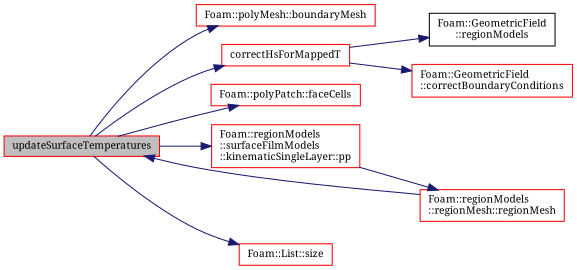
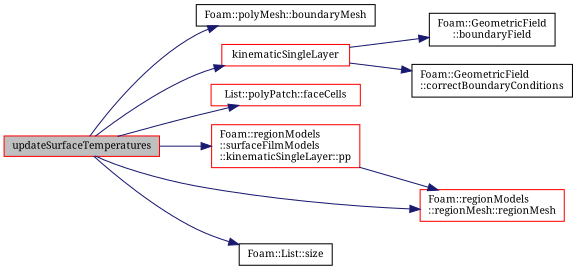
(286, 15) -> (286, 15)
(492, 30) -> (492, 30)
(286, 55) -> (286, 55)
(492, 81) -> (492, 81)
(286, 95) -> (286, 95)
(286, 181) -> (250, 195)
(286, 255) -> (286, 255)
